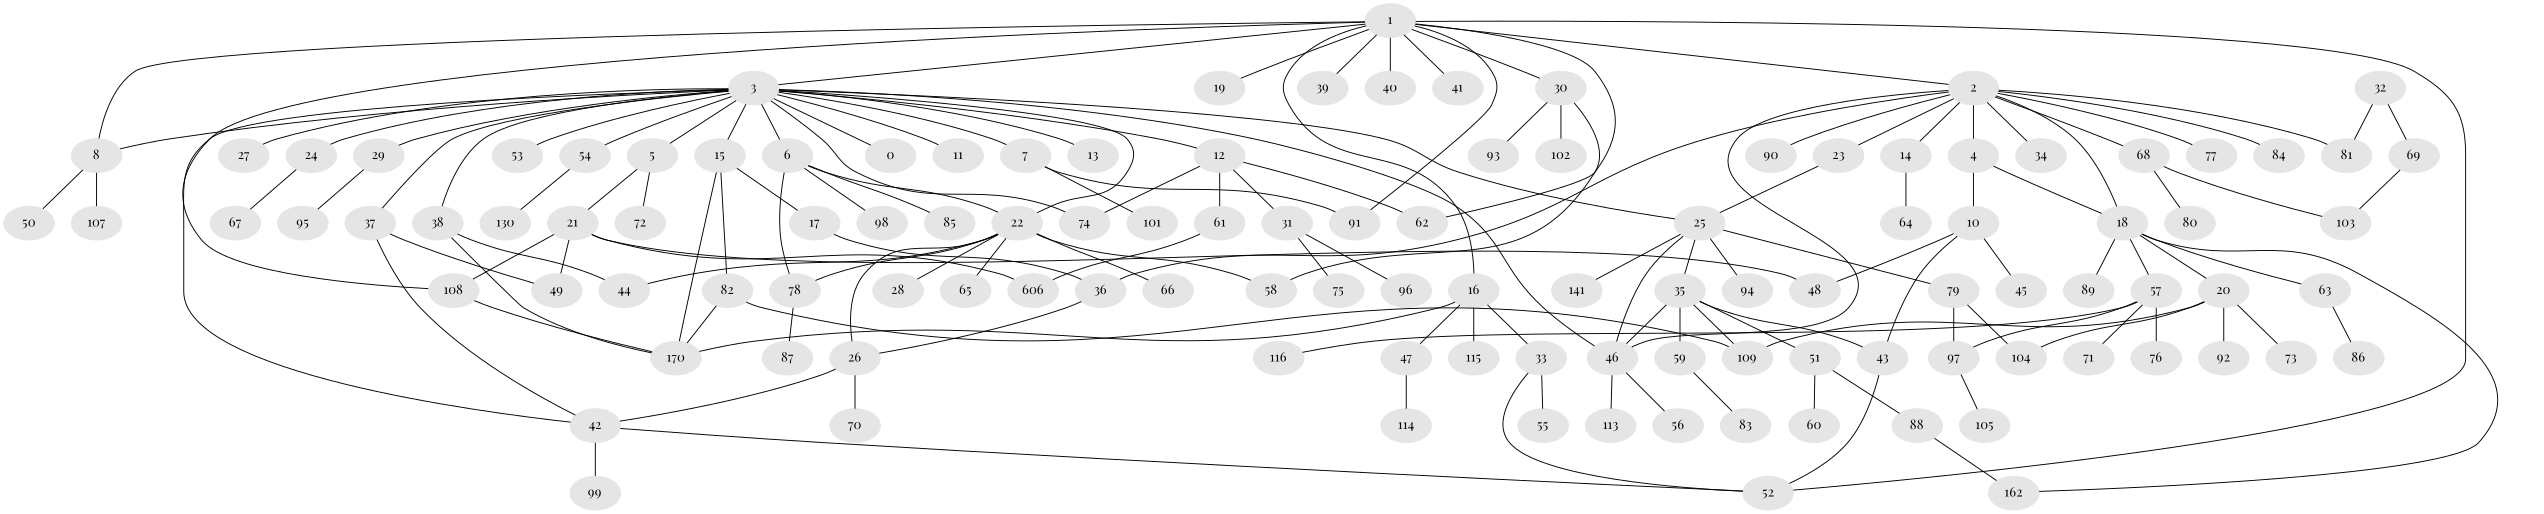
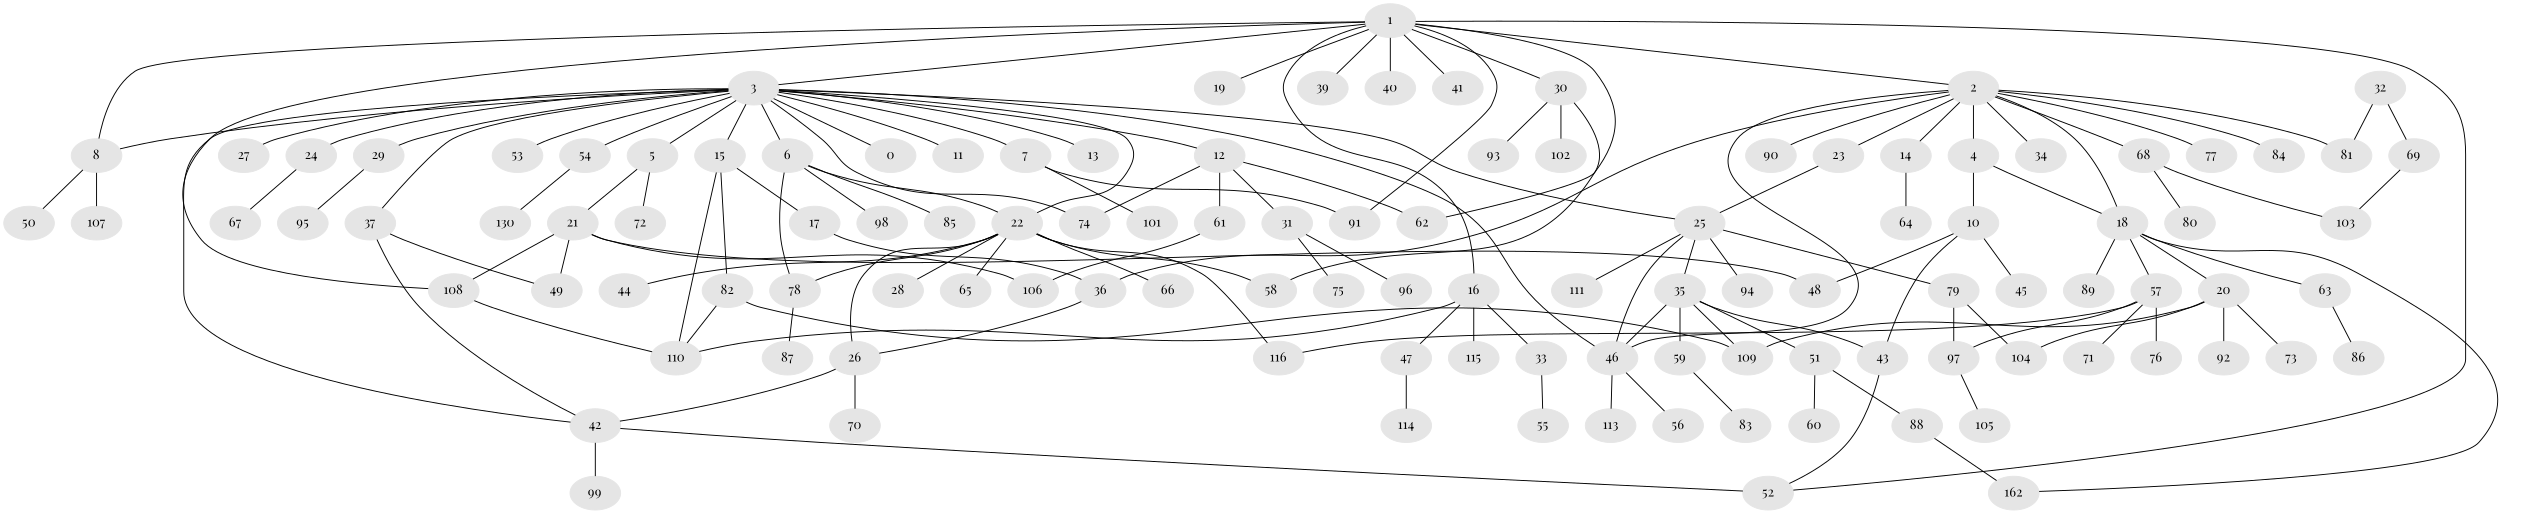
(438, 223) -> none
none -> (1198, 272)
(1033, 291) -> (1033, 291)
(1577, 291) -> (1577, 291)
(676, 358) -> (676, 358)
(1584, 474) -> none
